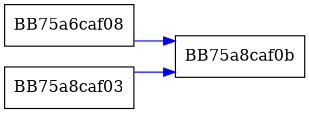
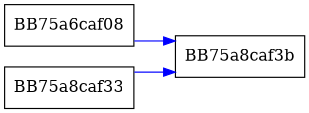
(240, 57) -> (240, 57)
(69, 88) -> (69, 88)
